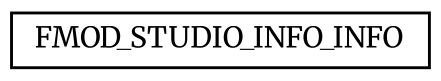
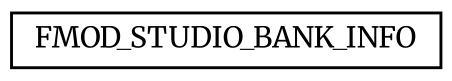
(220, 40) -> (226, 40)
